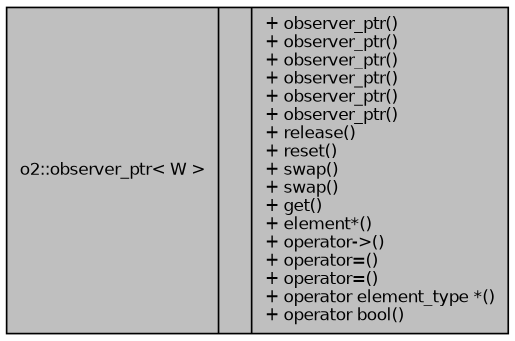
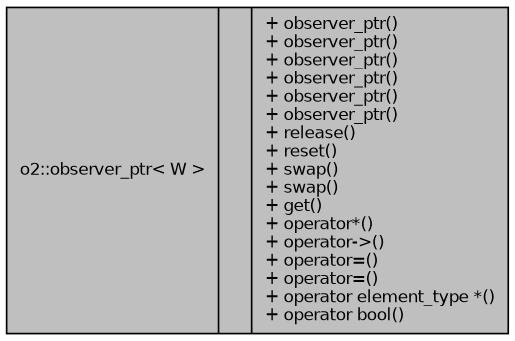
(319, 224) -> (320, 224)
